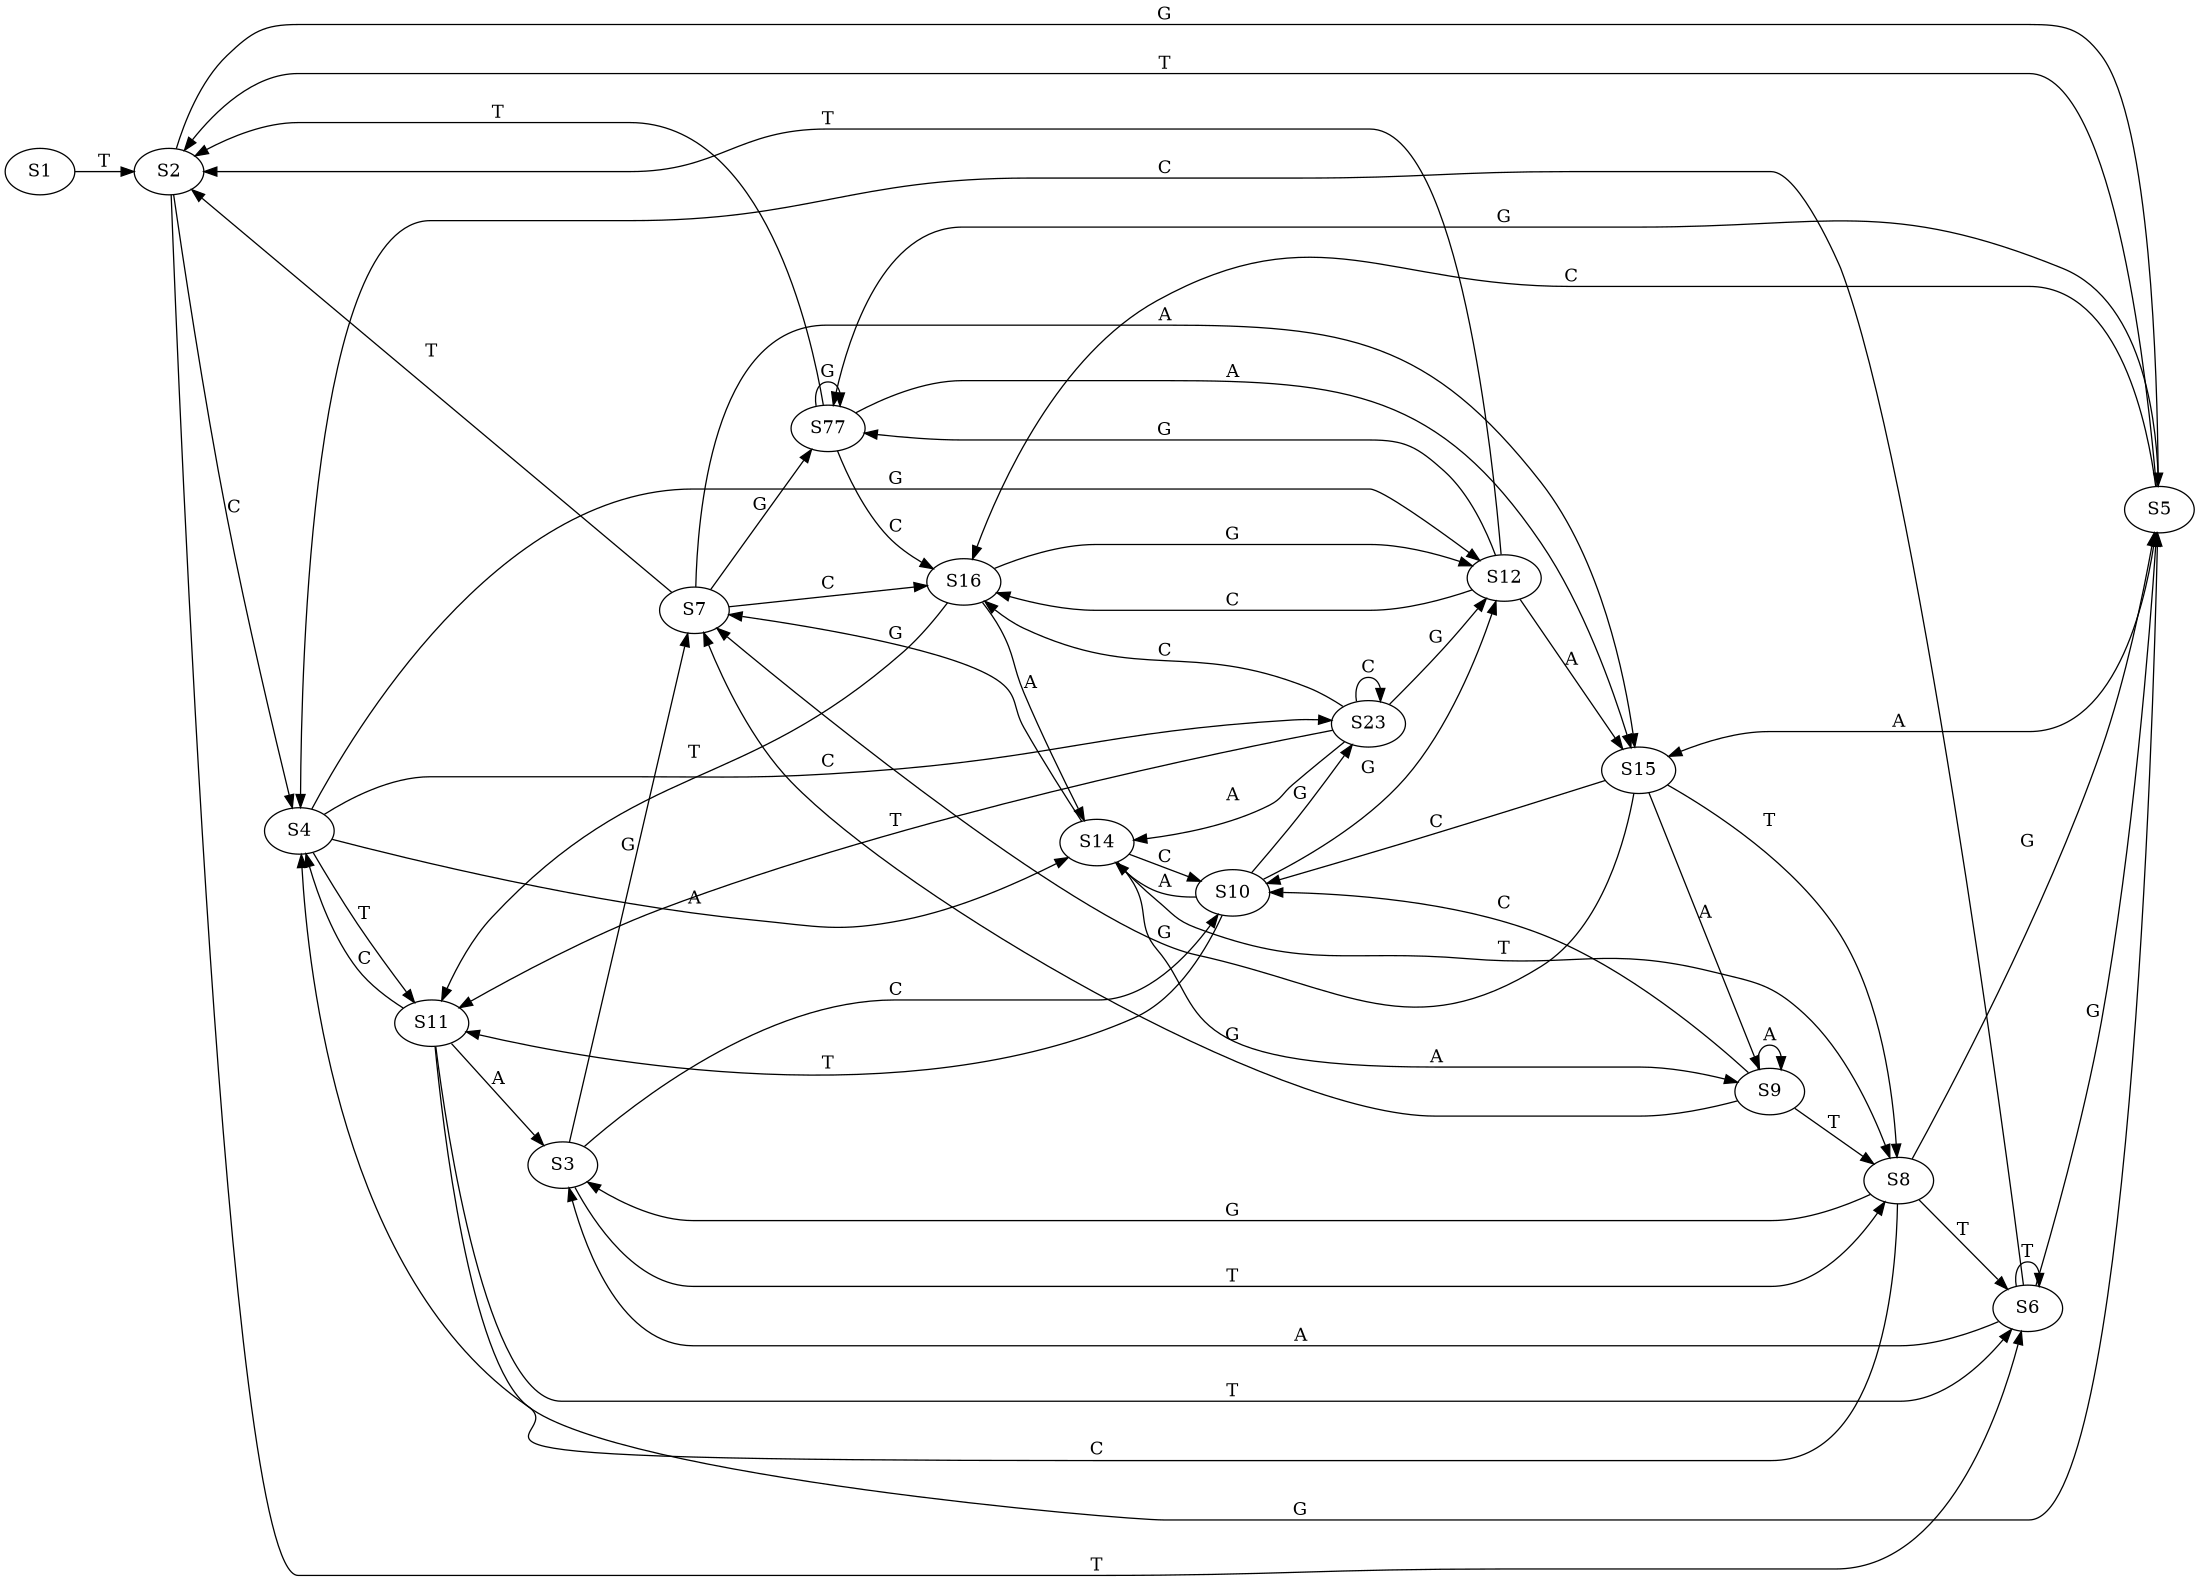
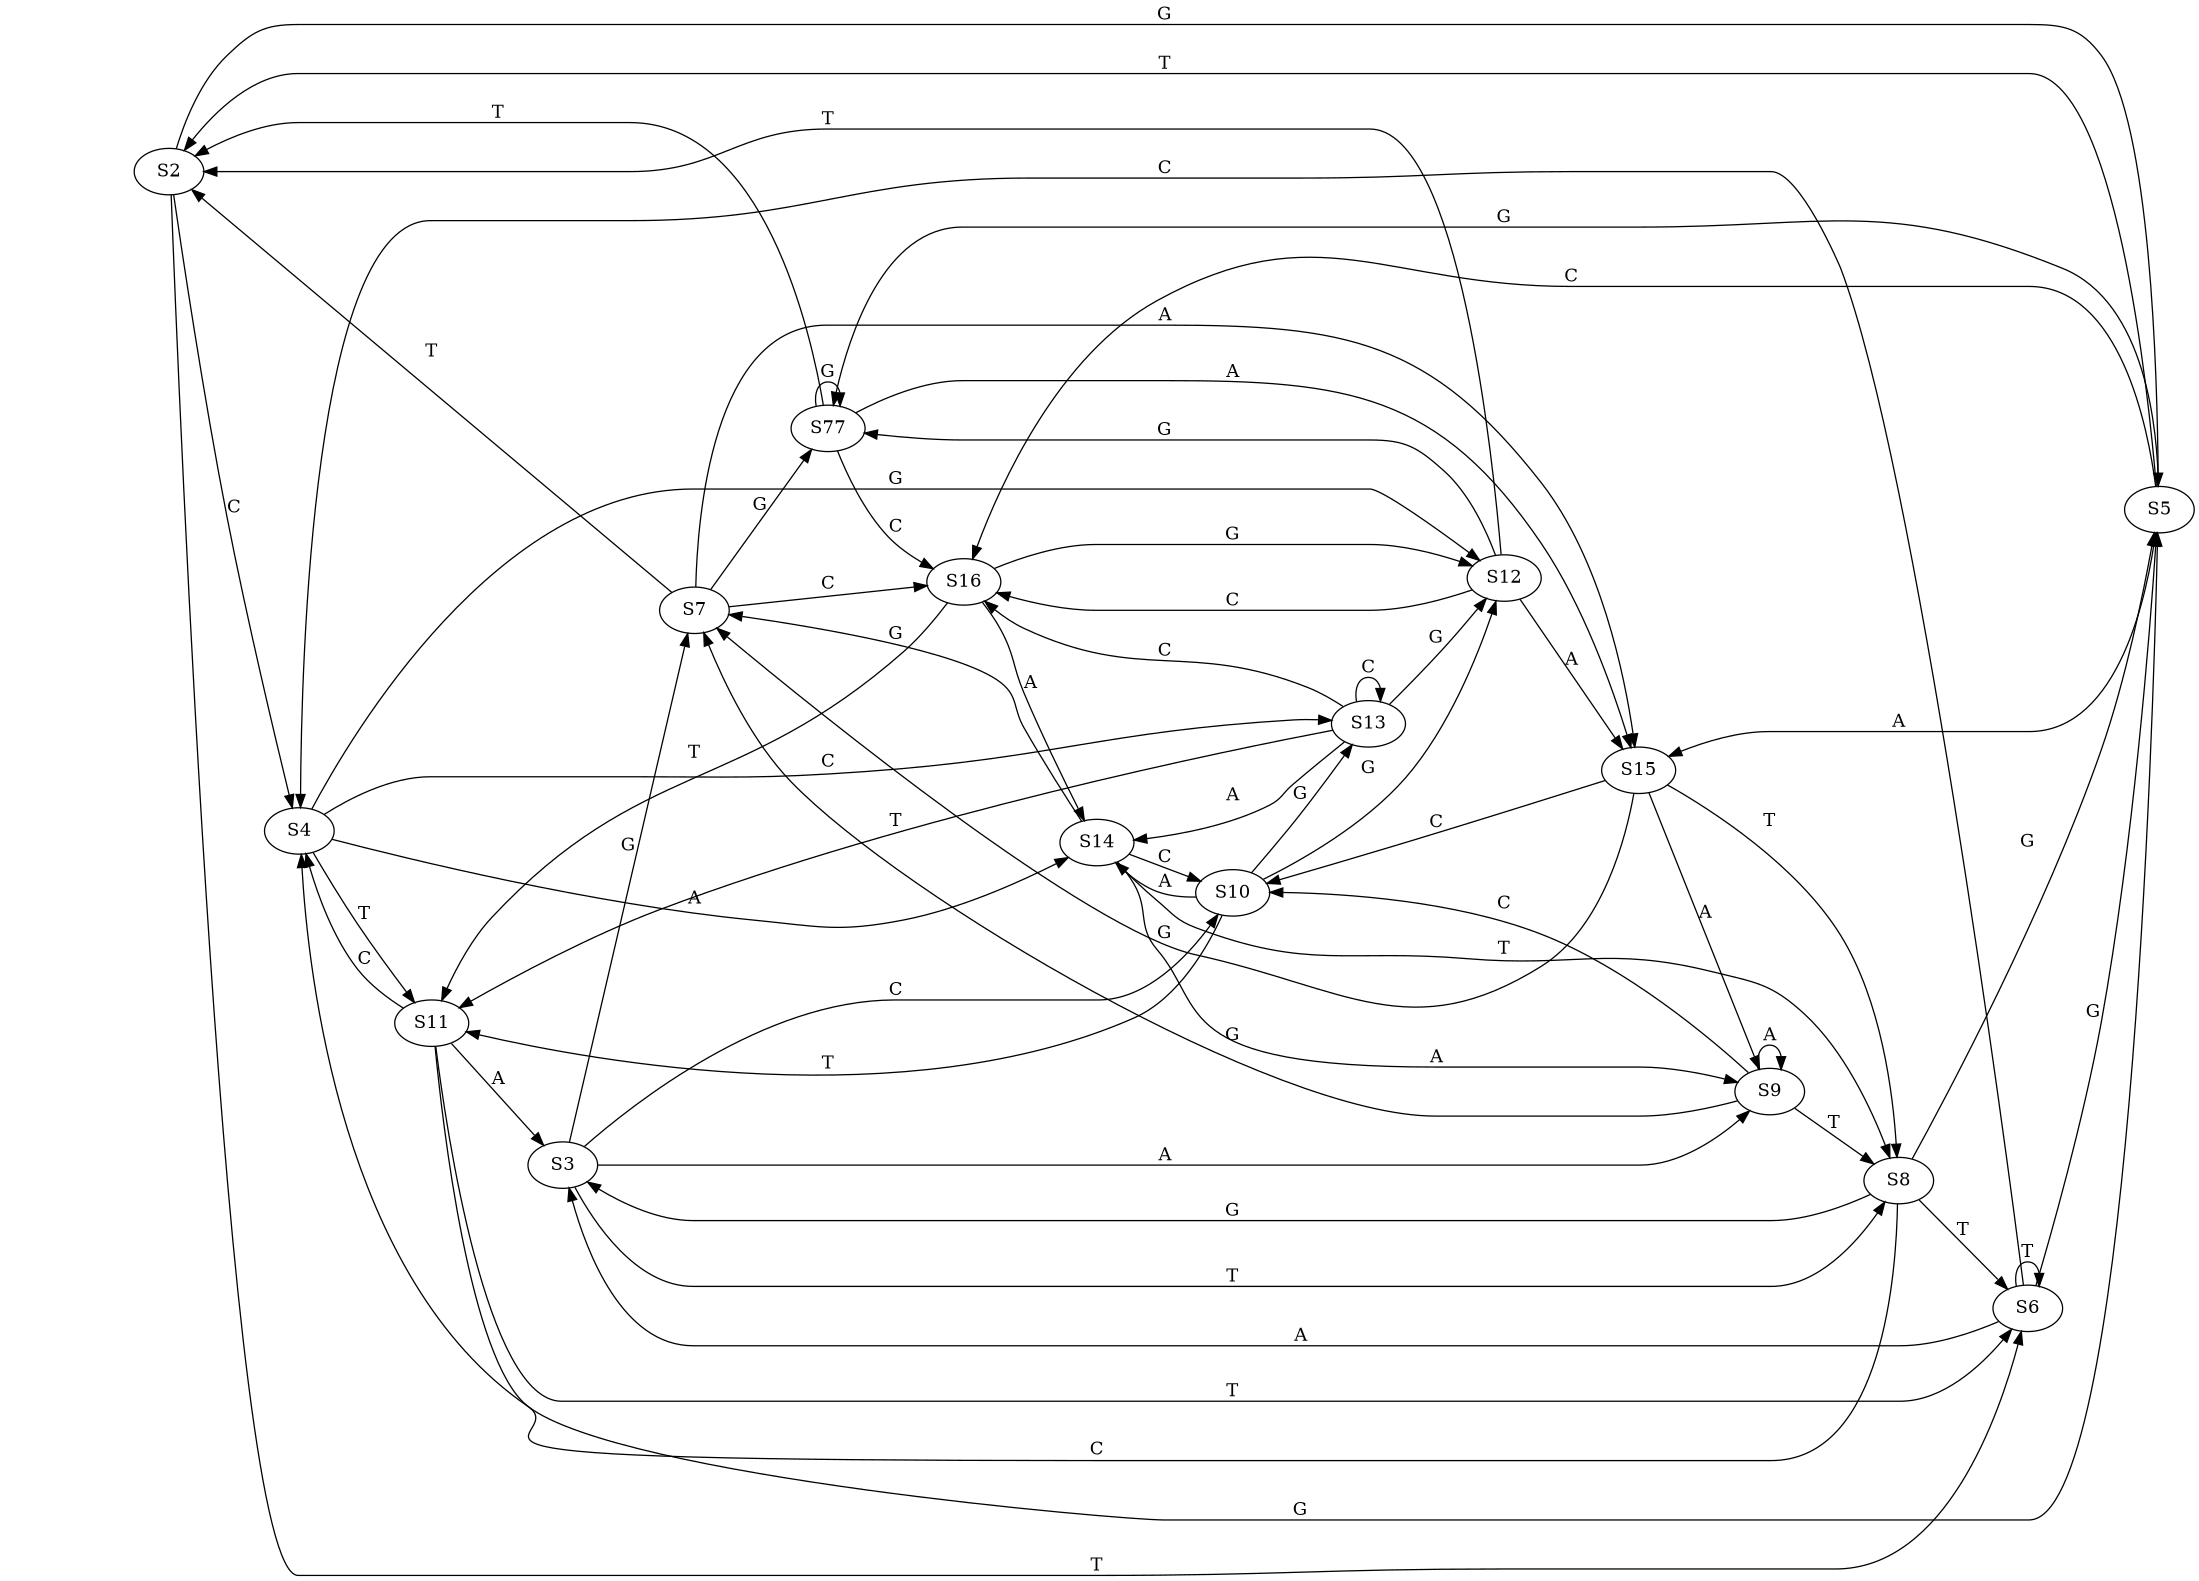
(40, 172) -> none
(1368, 724) -> (1368, 724)
none -> (1175, 1165)
